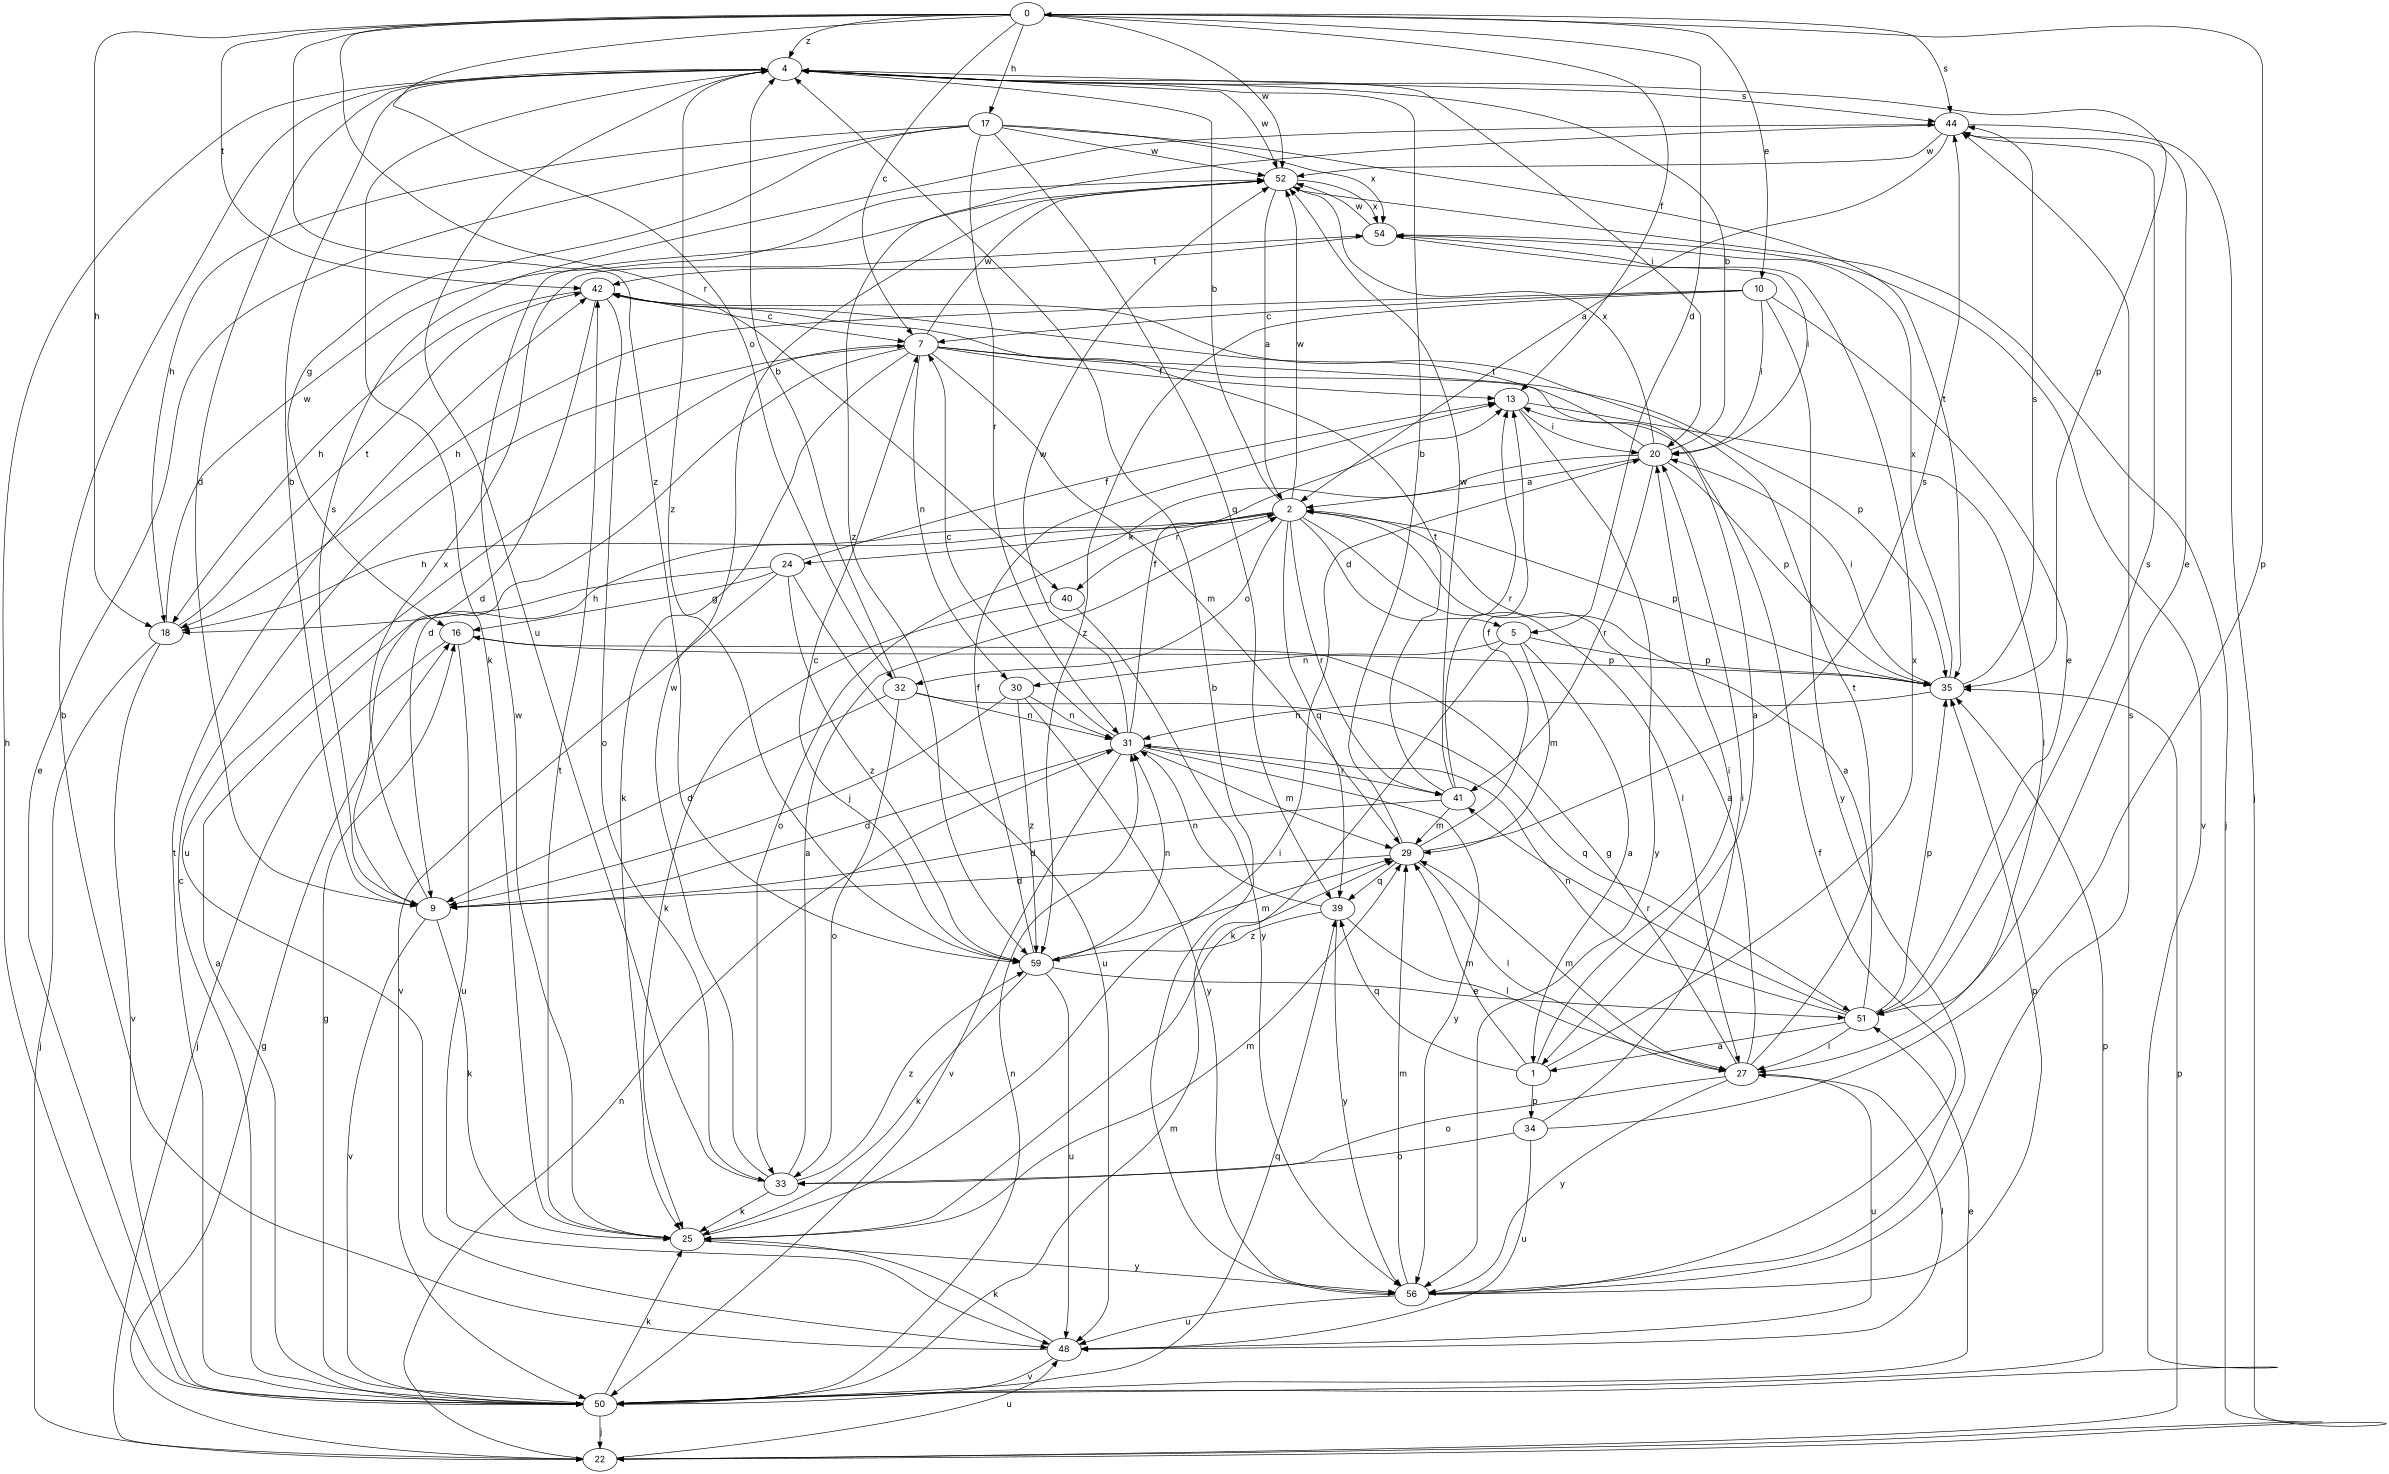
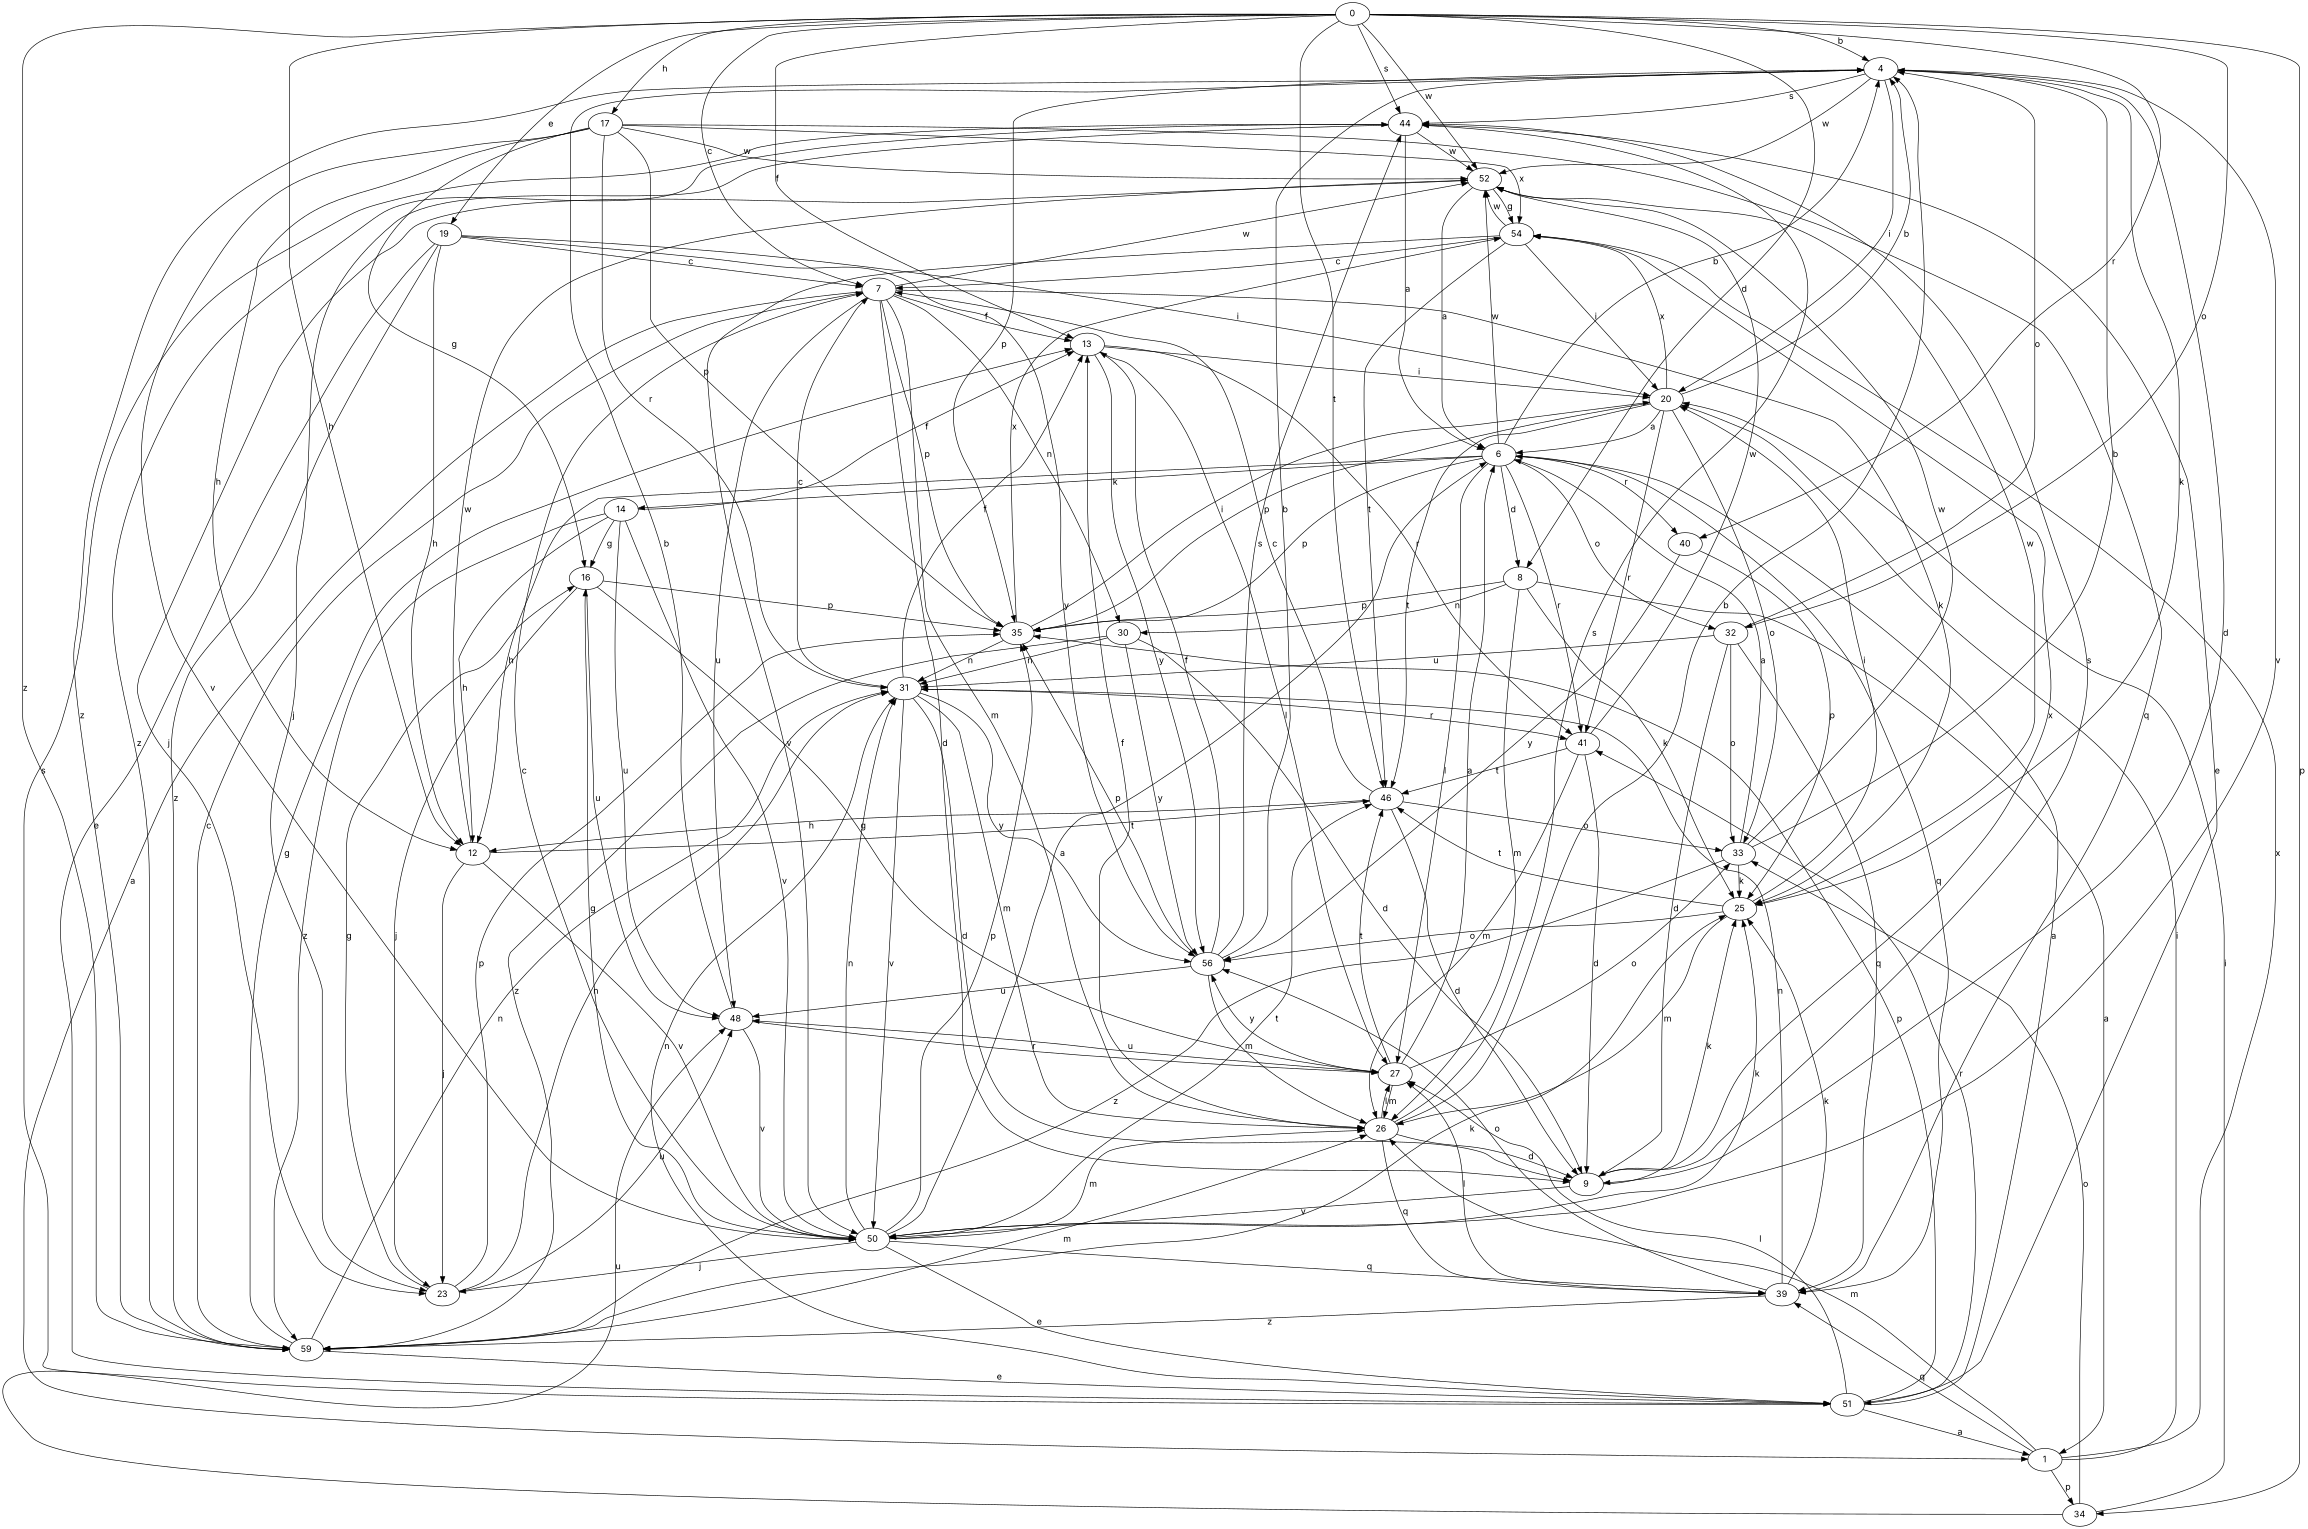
(808, 41) -> (1841, 41)
(2262, 193) -> (2300, 403)
(1375, 207) -> (1510, 207)
none -> (1202, 270)
(597, 289) -> (1386, 799)
(1760, 289) -> (444, 234)
(1508, 292) -> (1643, 277)
(292, 330) -> none
(778, 372) -> (2038, 345)
(1944, 400) -> (706, 372)
(2033, 403) -> none
(1043, 436) -> none
(1290, 510) -> (1499, 455)
(787, 565) -> (621, 510)
(1493, 609) -> (1357, 482)
(166, 633) -> (473, 854)
(538, 633) -> (2116, 455)
(1514, 633) -> (1521, 578)
(1200, 650) -> (930, 919)
(979, 688) -> (287, 854)
(1030, 716) -> (1436, 661)
(1420, 736) -> (1876, 966)
(7, 744) -> (2278, 661)
(40, 771) -> (213, 688)
(850, 799) -> (1385, 909)
(1407, 854) -> (1381, 1129)
(666, 909) -> (1832, 716)
(1345, 1102) -> (1497, 1129)
(1069, 1149) -> none
(1943, 1212) -> (1034, 1047)
(890, 1262) -> (1823, 1100)
(1137, 1267) -> (1473, 936)
(600, 1460) -> (443, 1295)
